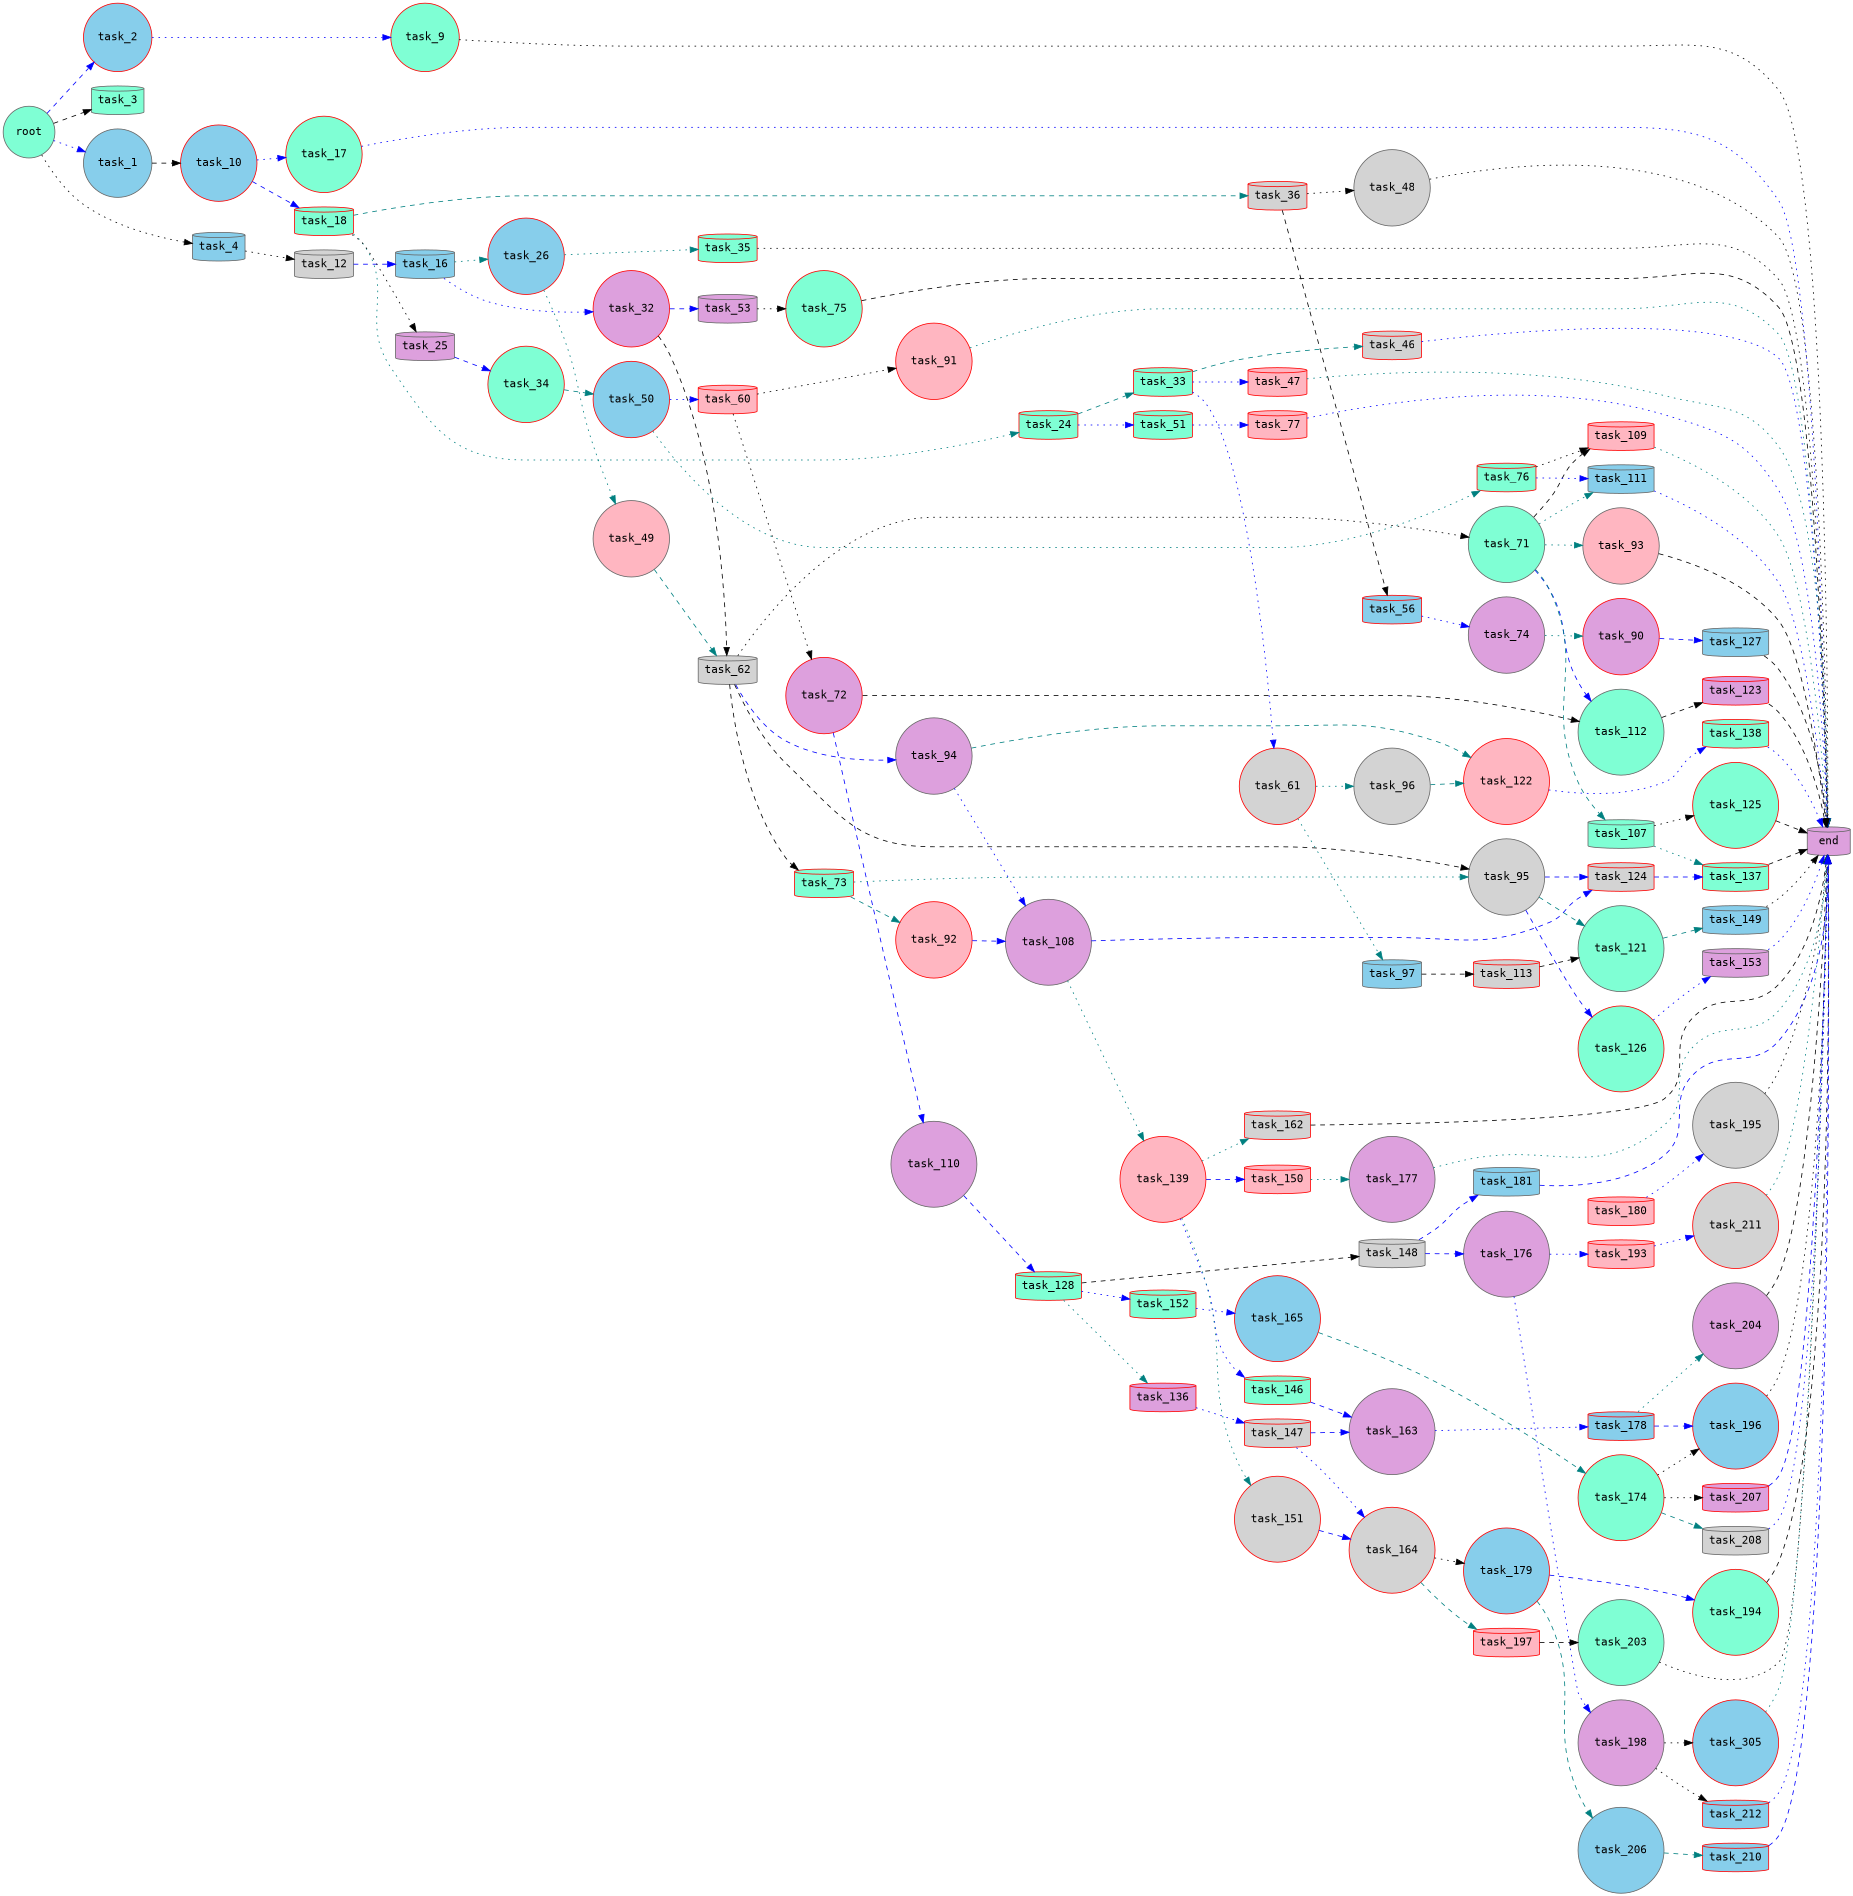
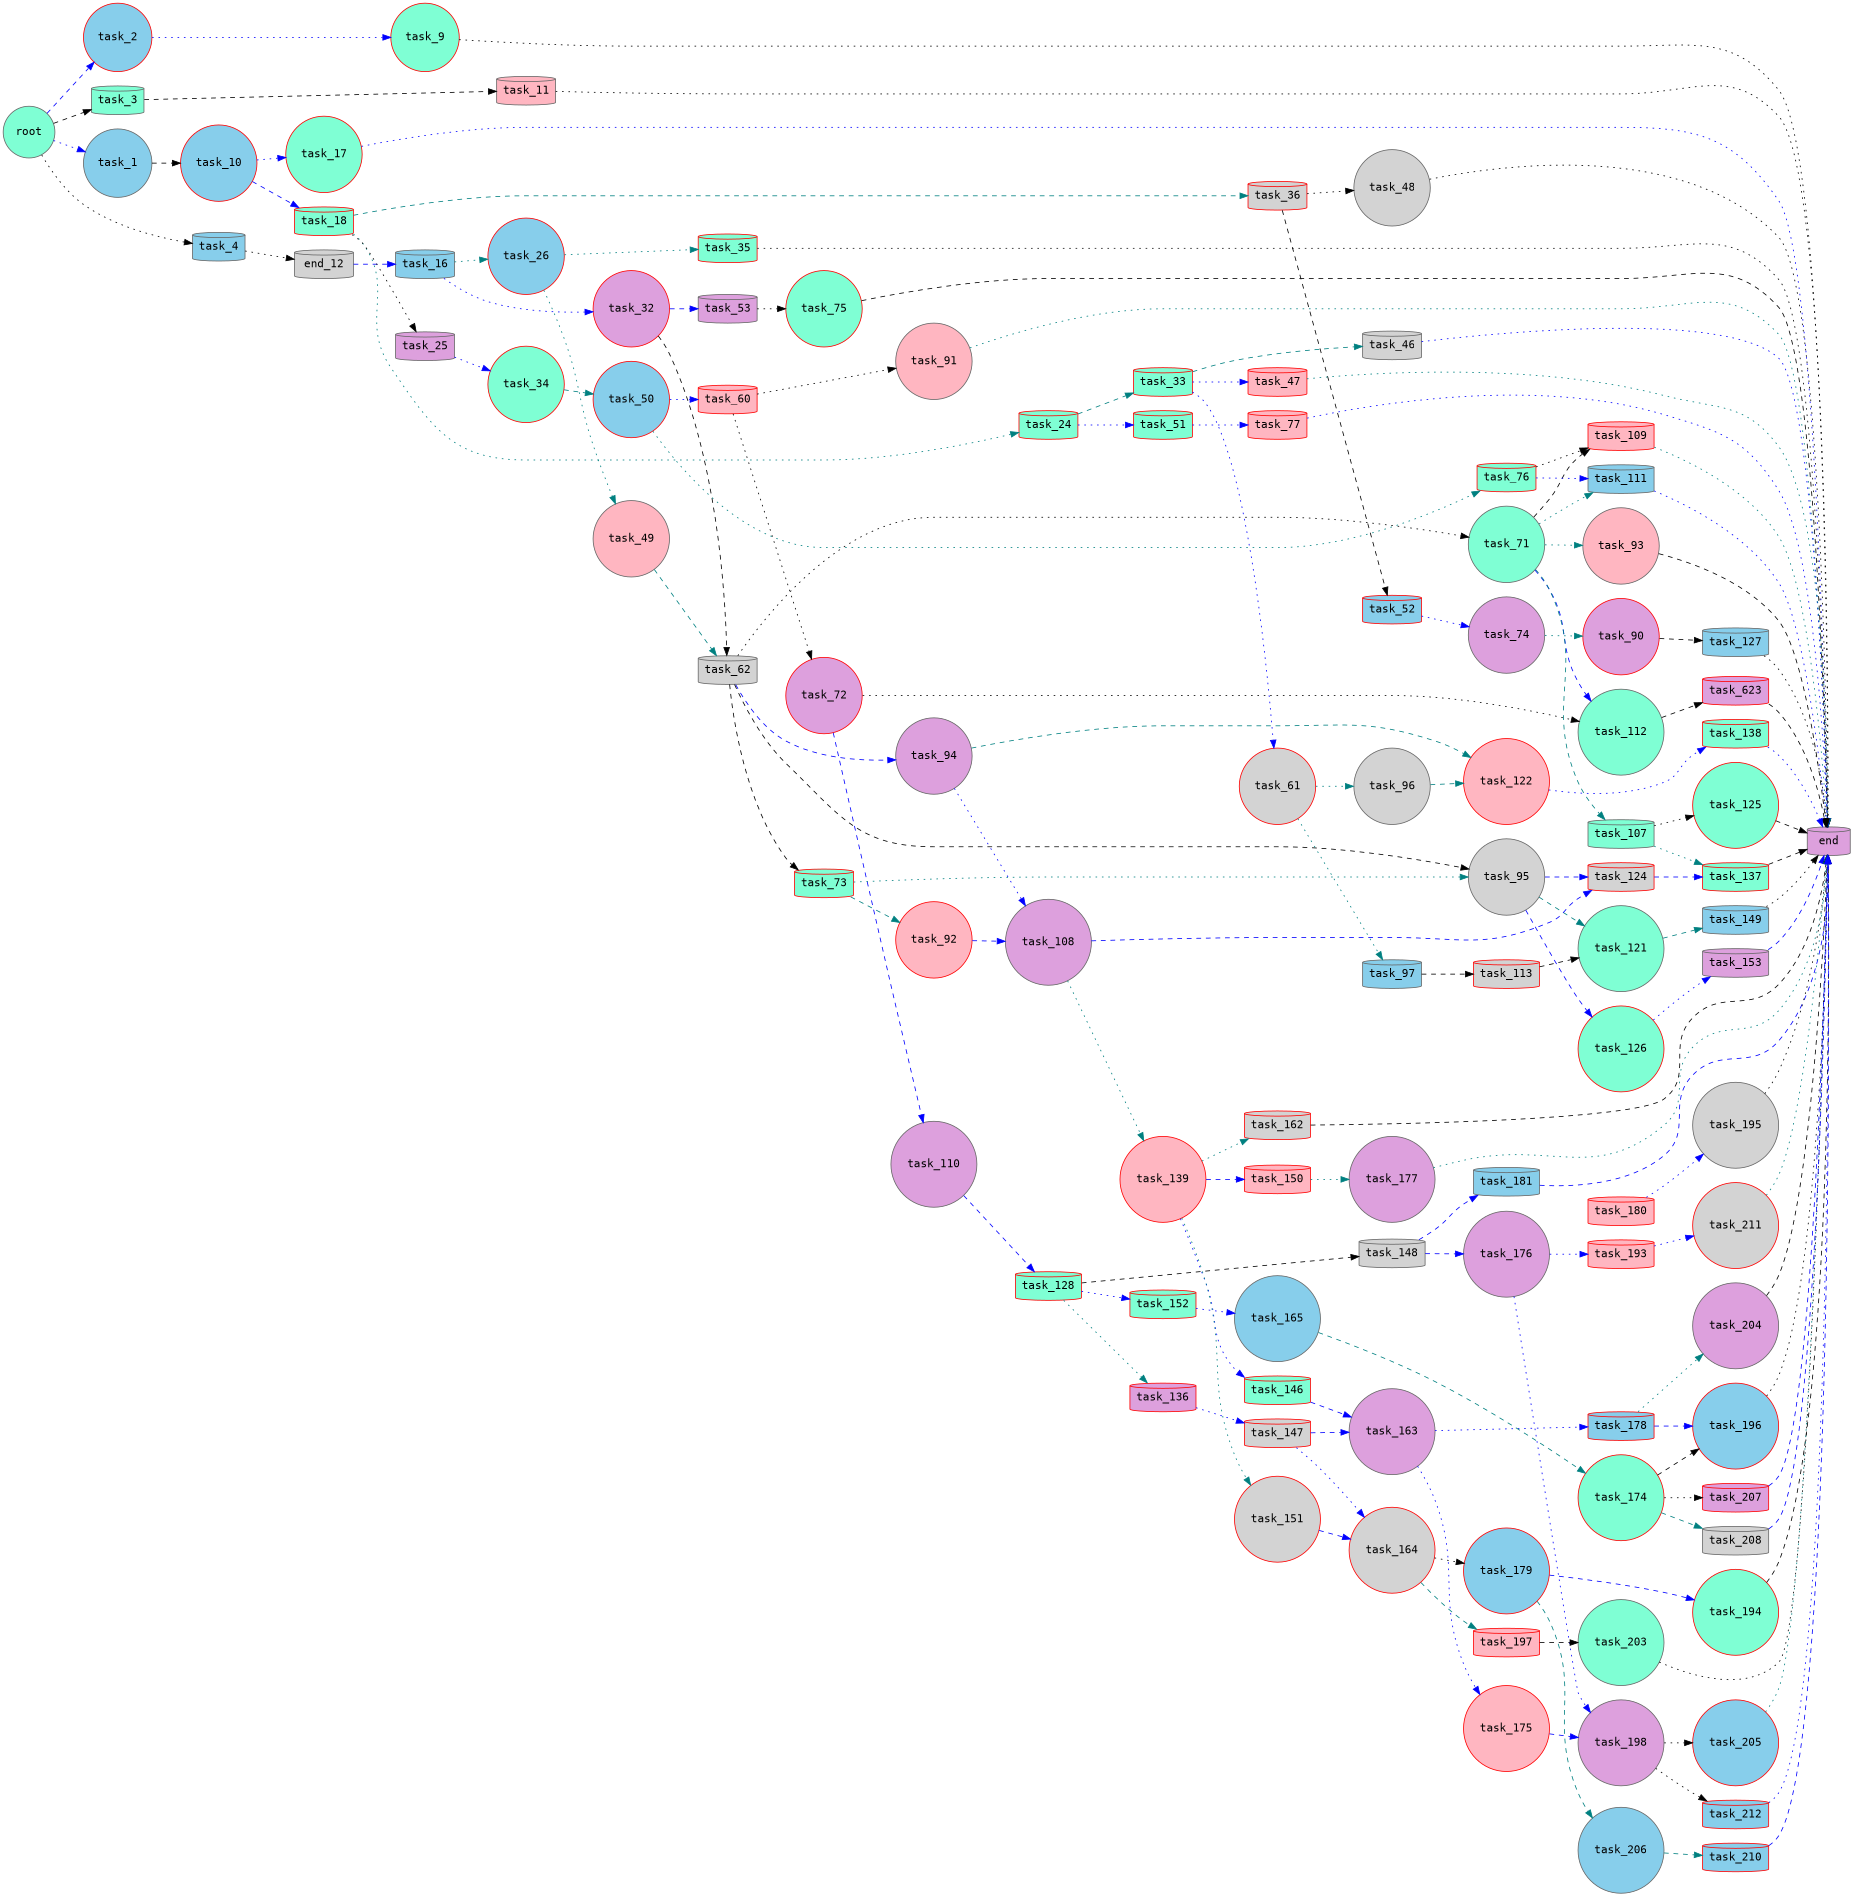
none -> (526, 91)
(324, 264) -> (324, 264)
(1392, 345) -> (1392, 345)
(934, 361) -> (934, 361)
(469, 363) -> (469, 363)
(1392, 610) -> (1392, 610)
(1677, 639) -> (1677, 639)
(1736, 691) -> (1736, 691)
(1218, 696) -> (1218, 696)
(1805, 719) -> (1805, 719)
(1801, 911) -> (1801, 911)
(1817, 1200) -> (1817, 1200)
(1277, 1319) -> (1277, 1319)
(1675, 1464) -> (1675, 1464)
none -> (1507, 1729)
(1736, 1743) -> (1736, 1743)
